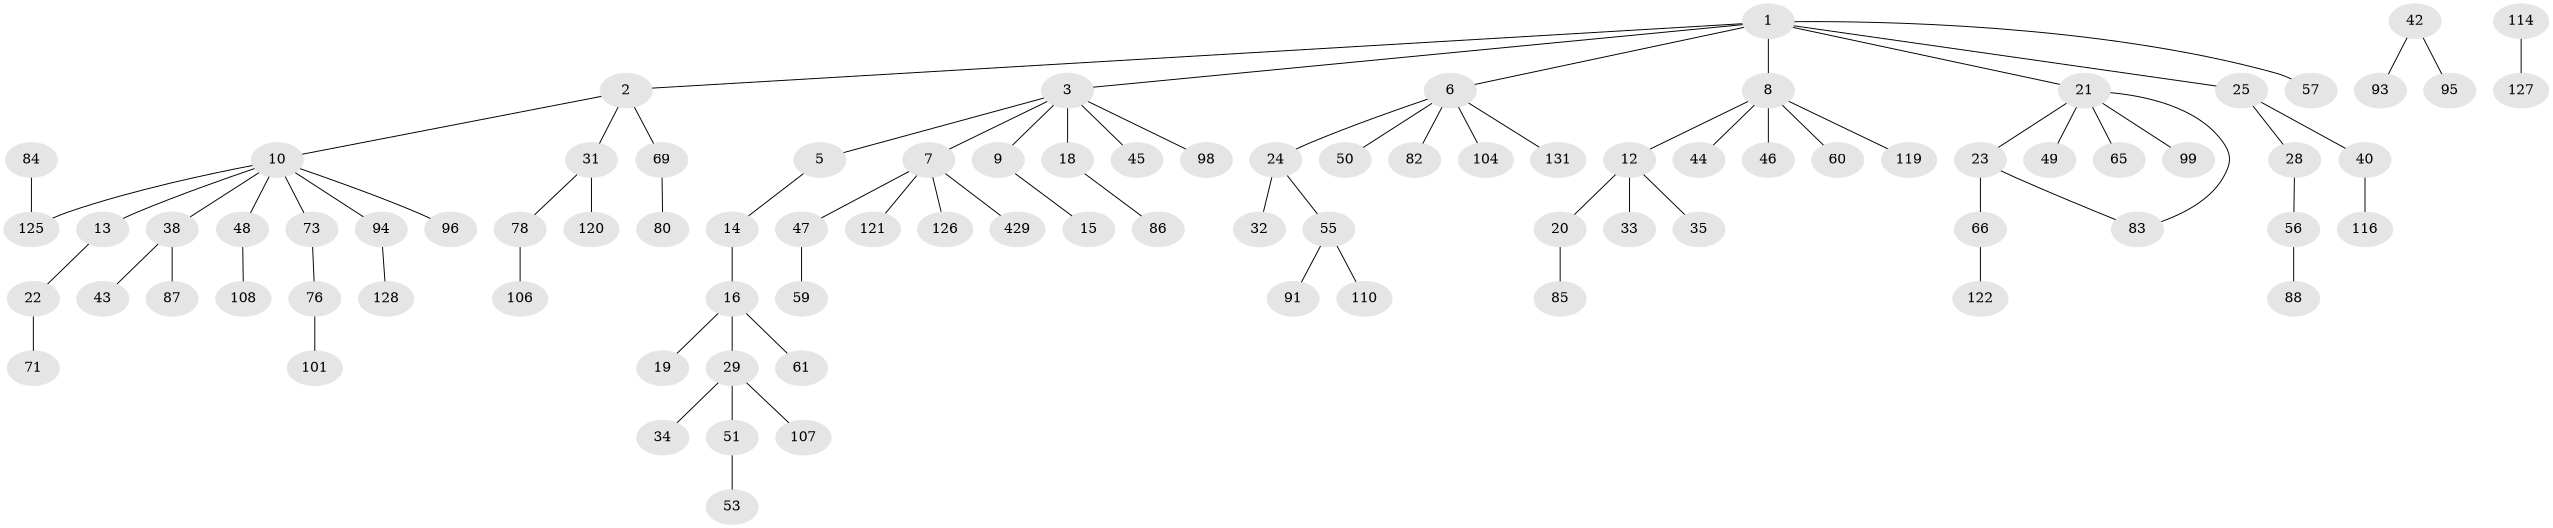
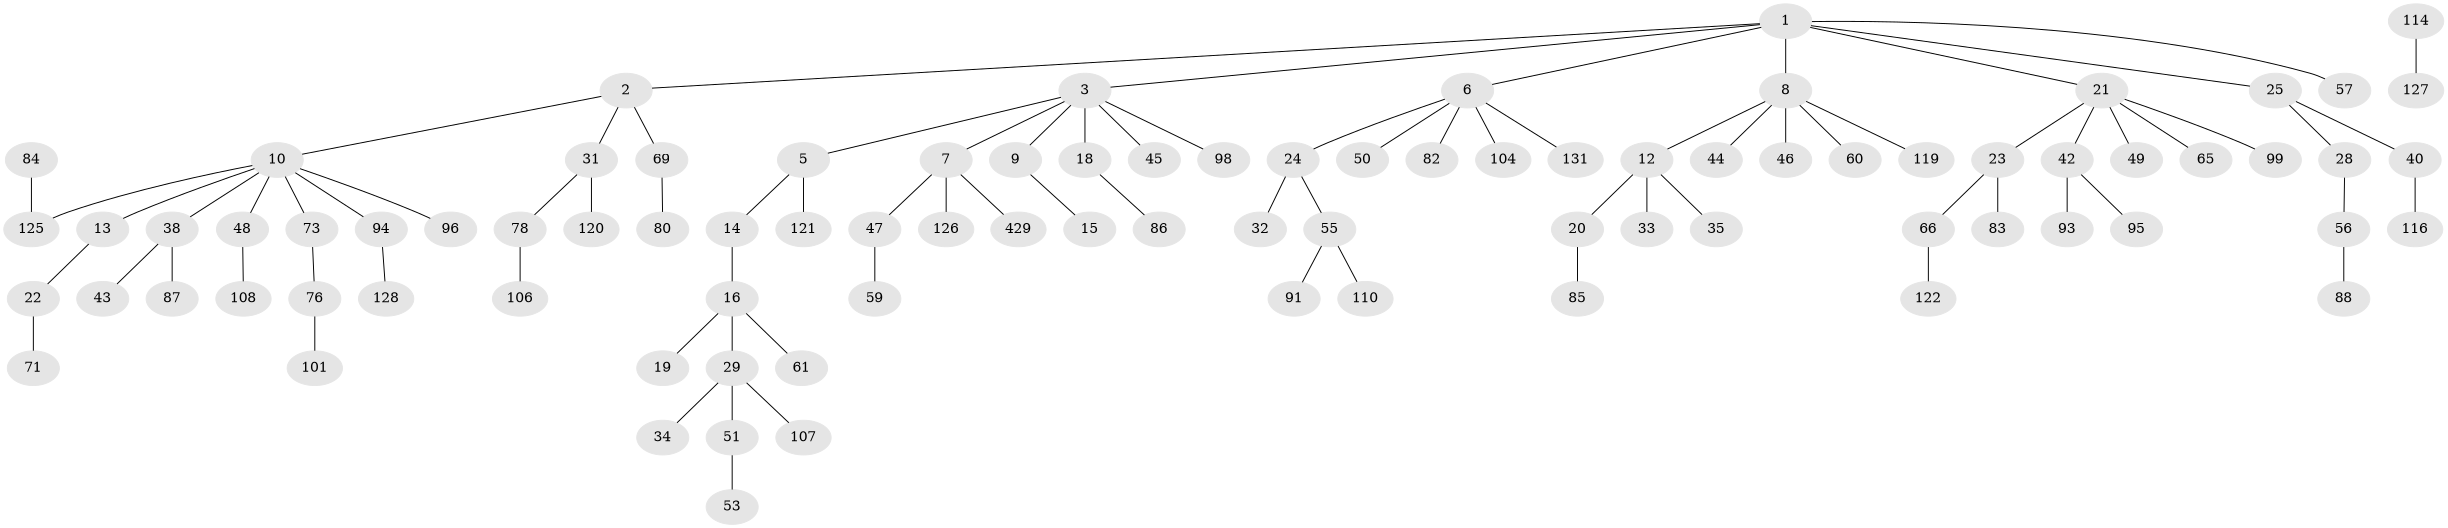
(2219, 138) -> (2084, 125)
(901, 194) -> (803, 195)
